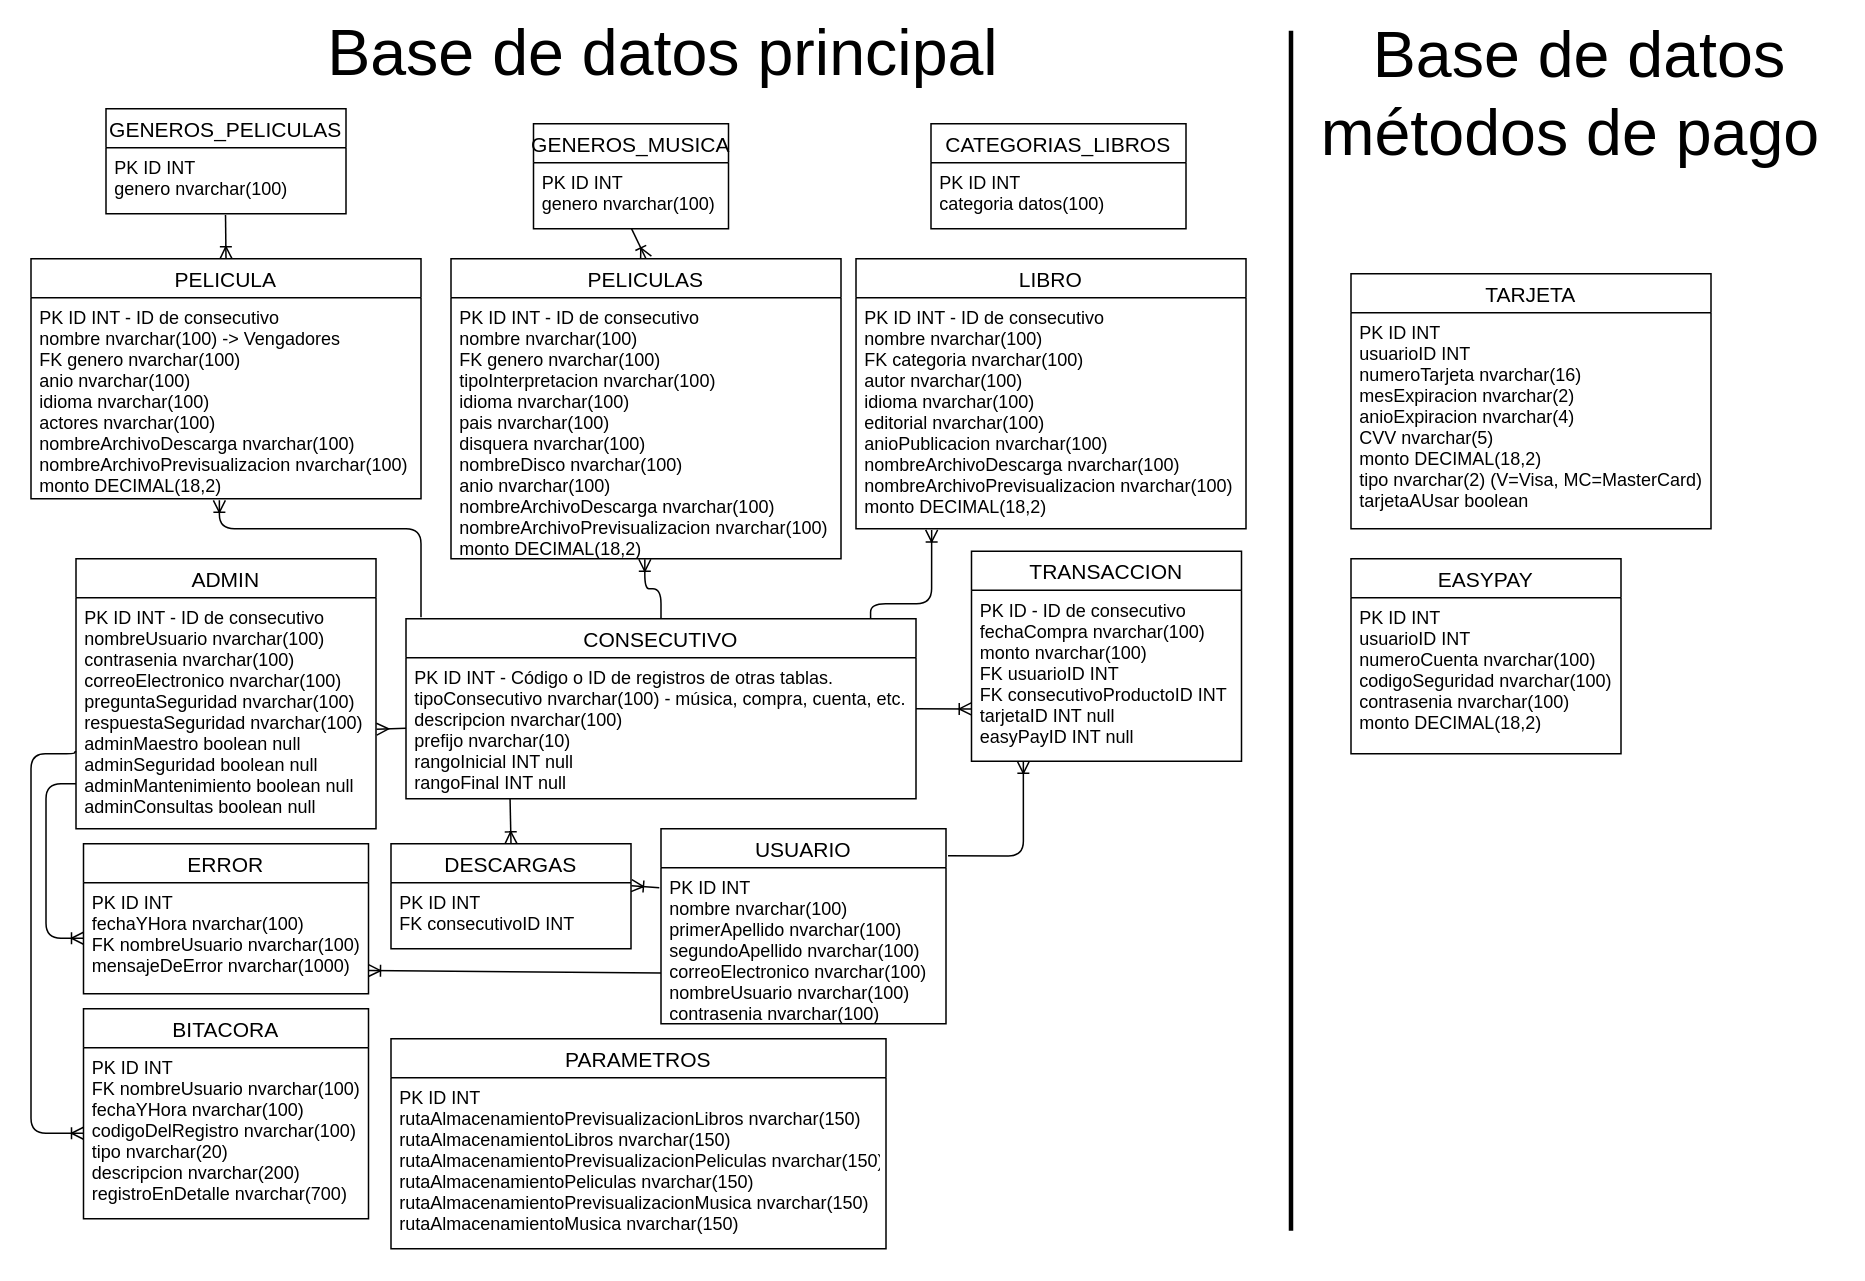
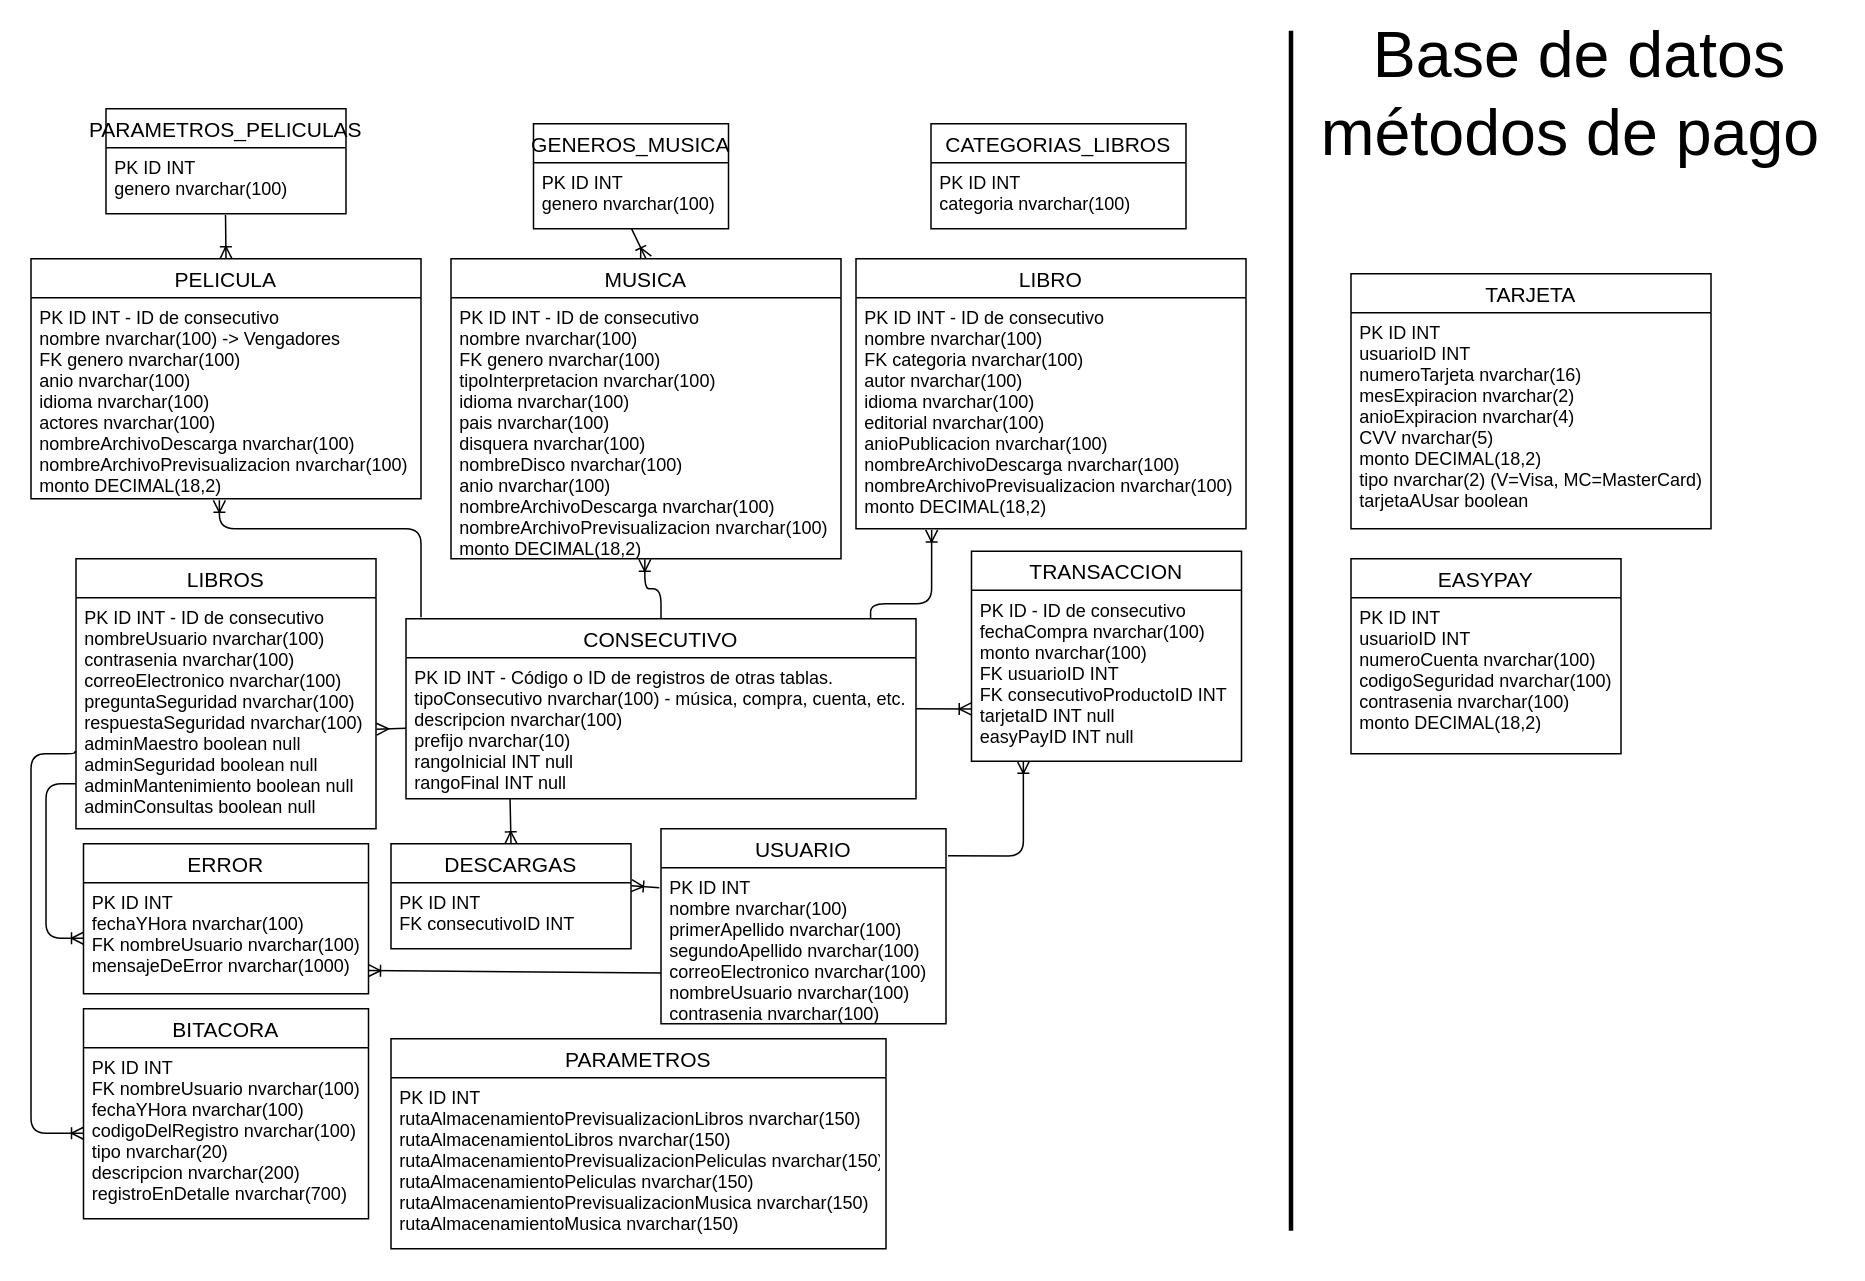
(653, 53) -> none
(225, 130) -> (225, 130)
(980, 183) -> (980, 183)
(645, 280) -> (645, 280)
(225, 580) -> (225, 580)
